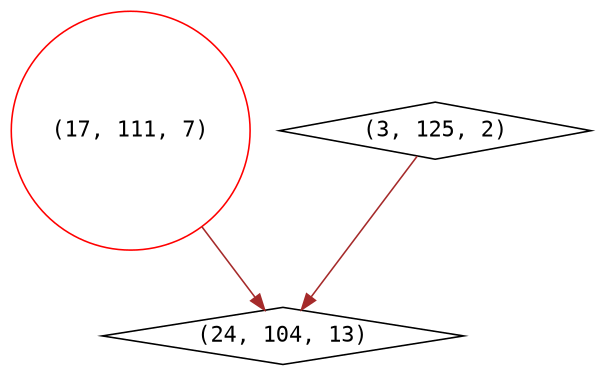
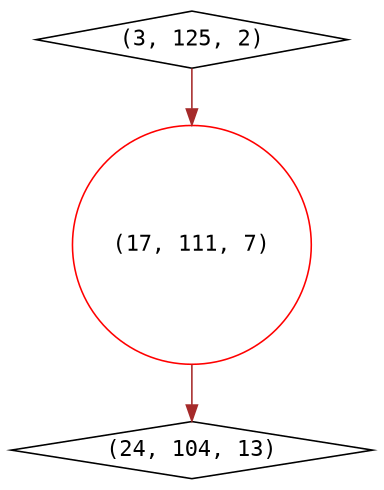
(364, 227) -> (192, 89)
